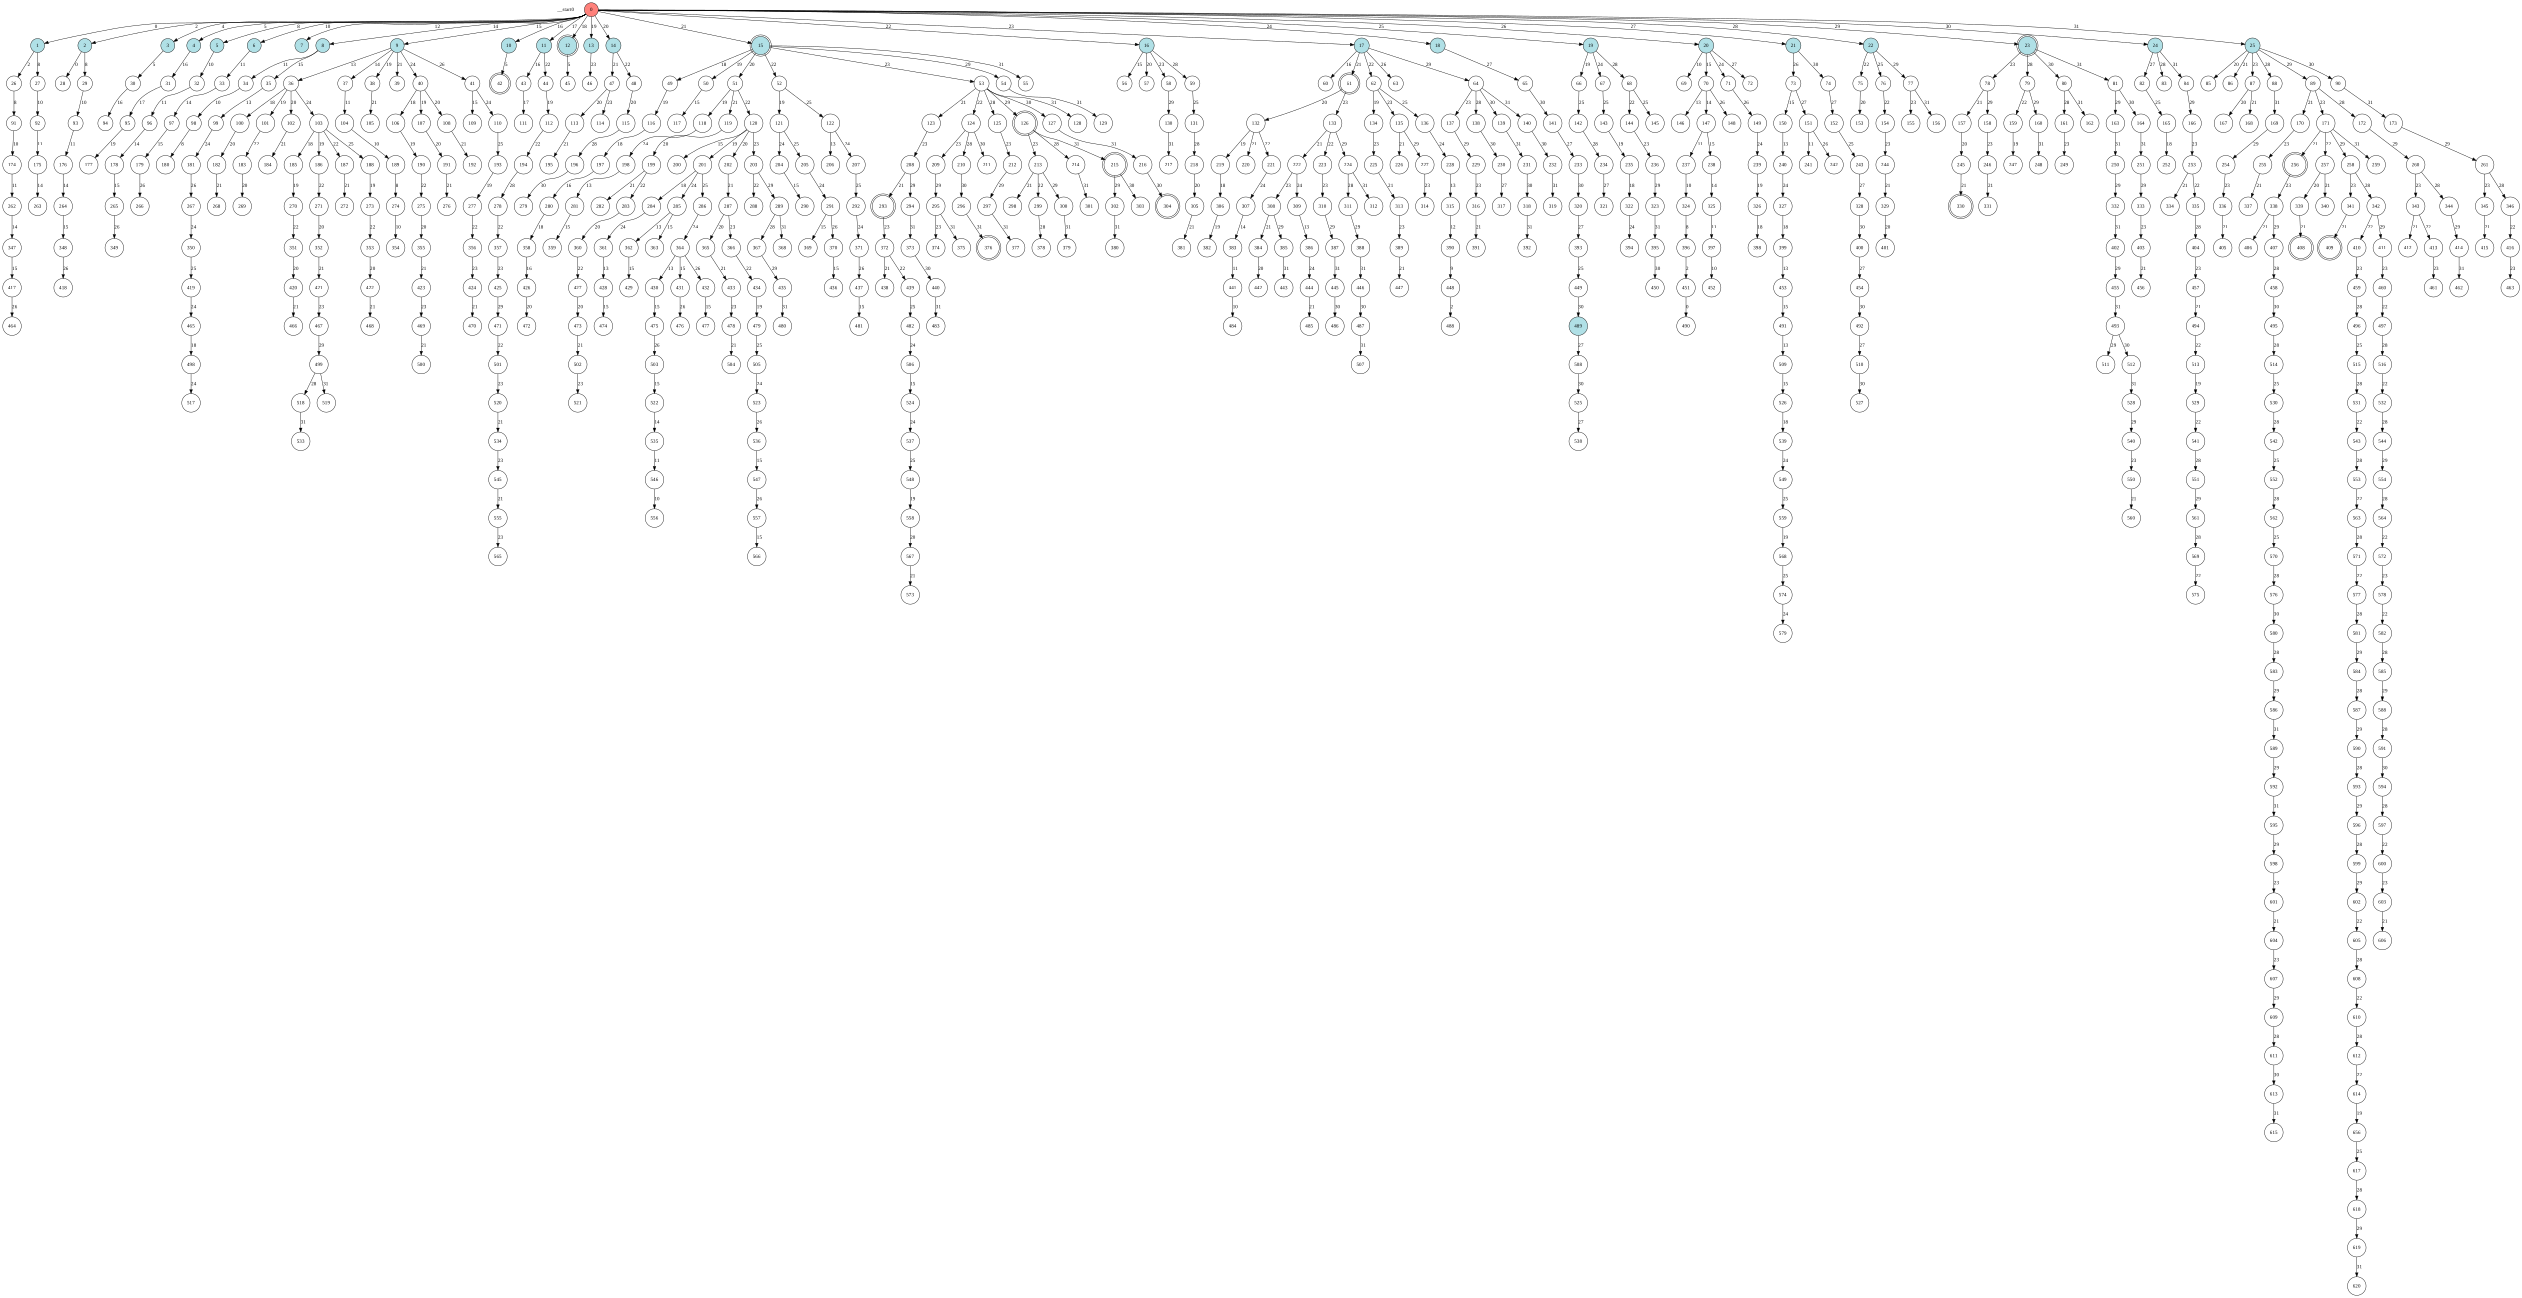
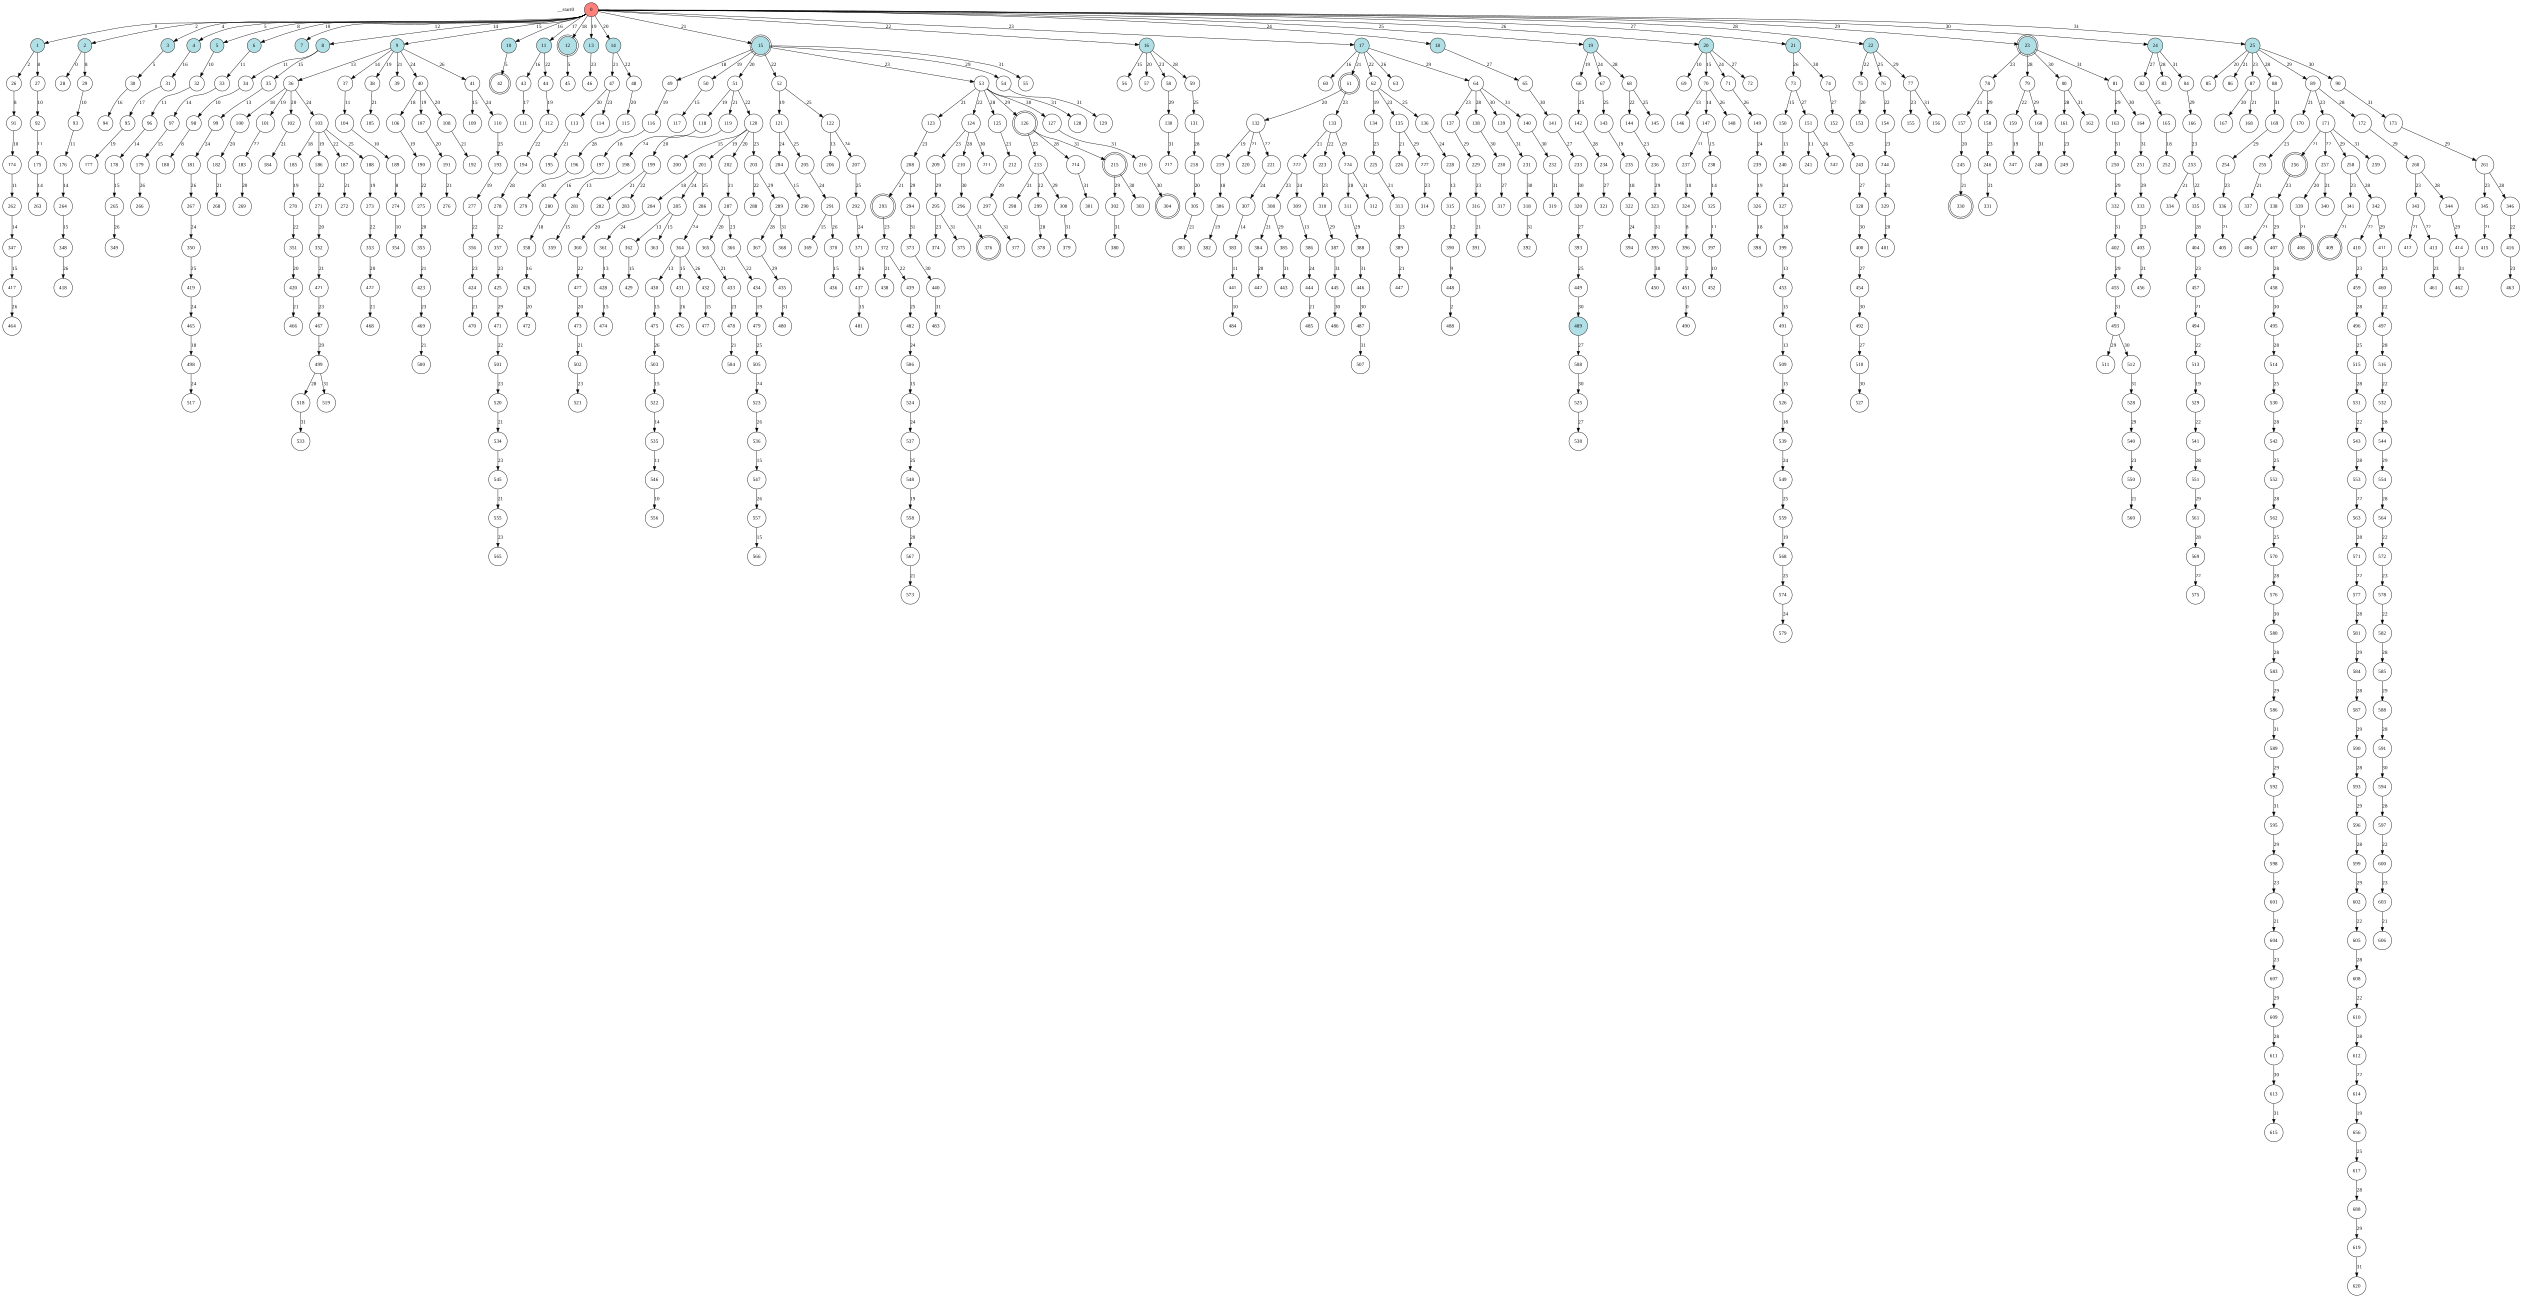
(2357, 1209) -> (2357, 1209)
